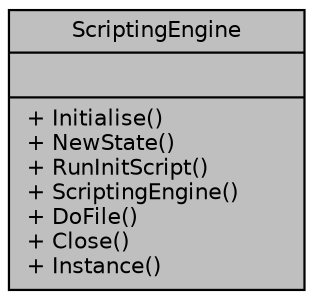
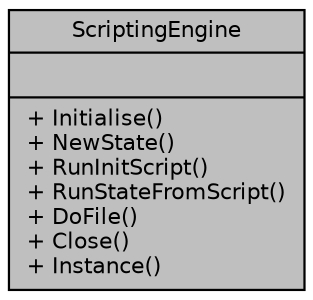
(133, 193) -> (157, 193)
